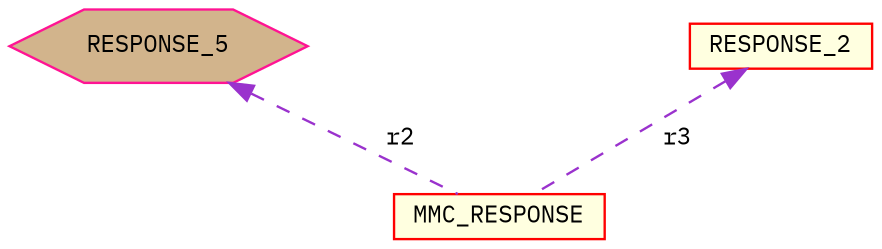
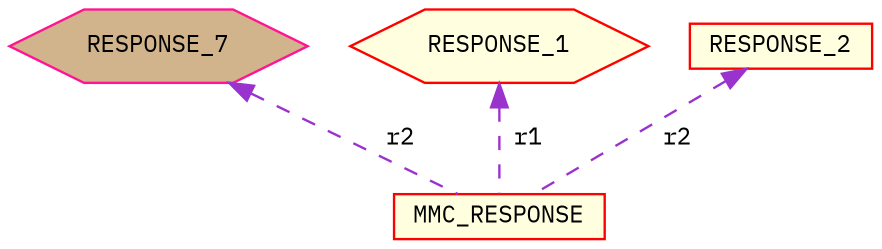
(159, 46) -> (159, 46)
none -> (499, 46)
(671, 139) -> (671, 139)
